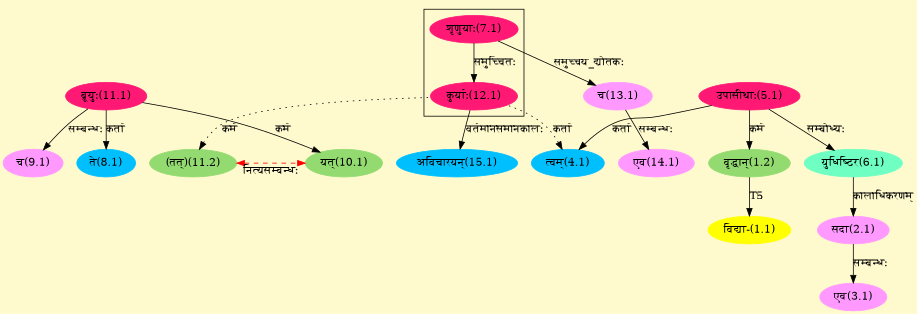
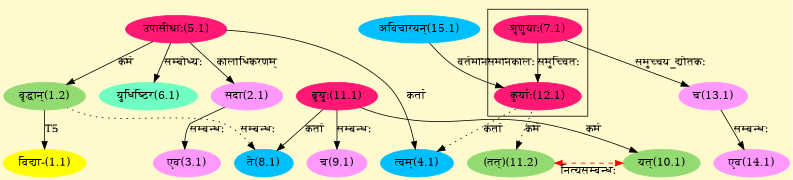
none -> (161, 118)
(466, 126) -> (459, 69)
(853, 193) -> (209, 60)
